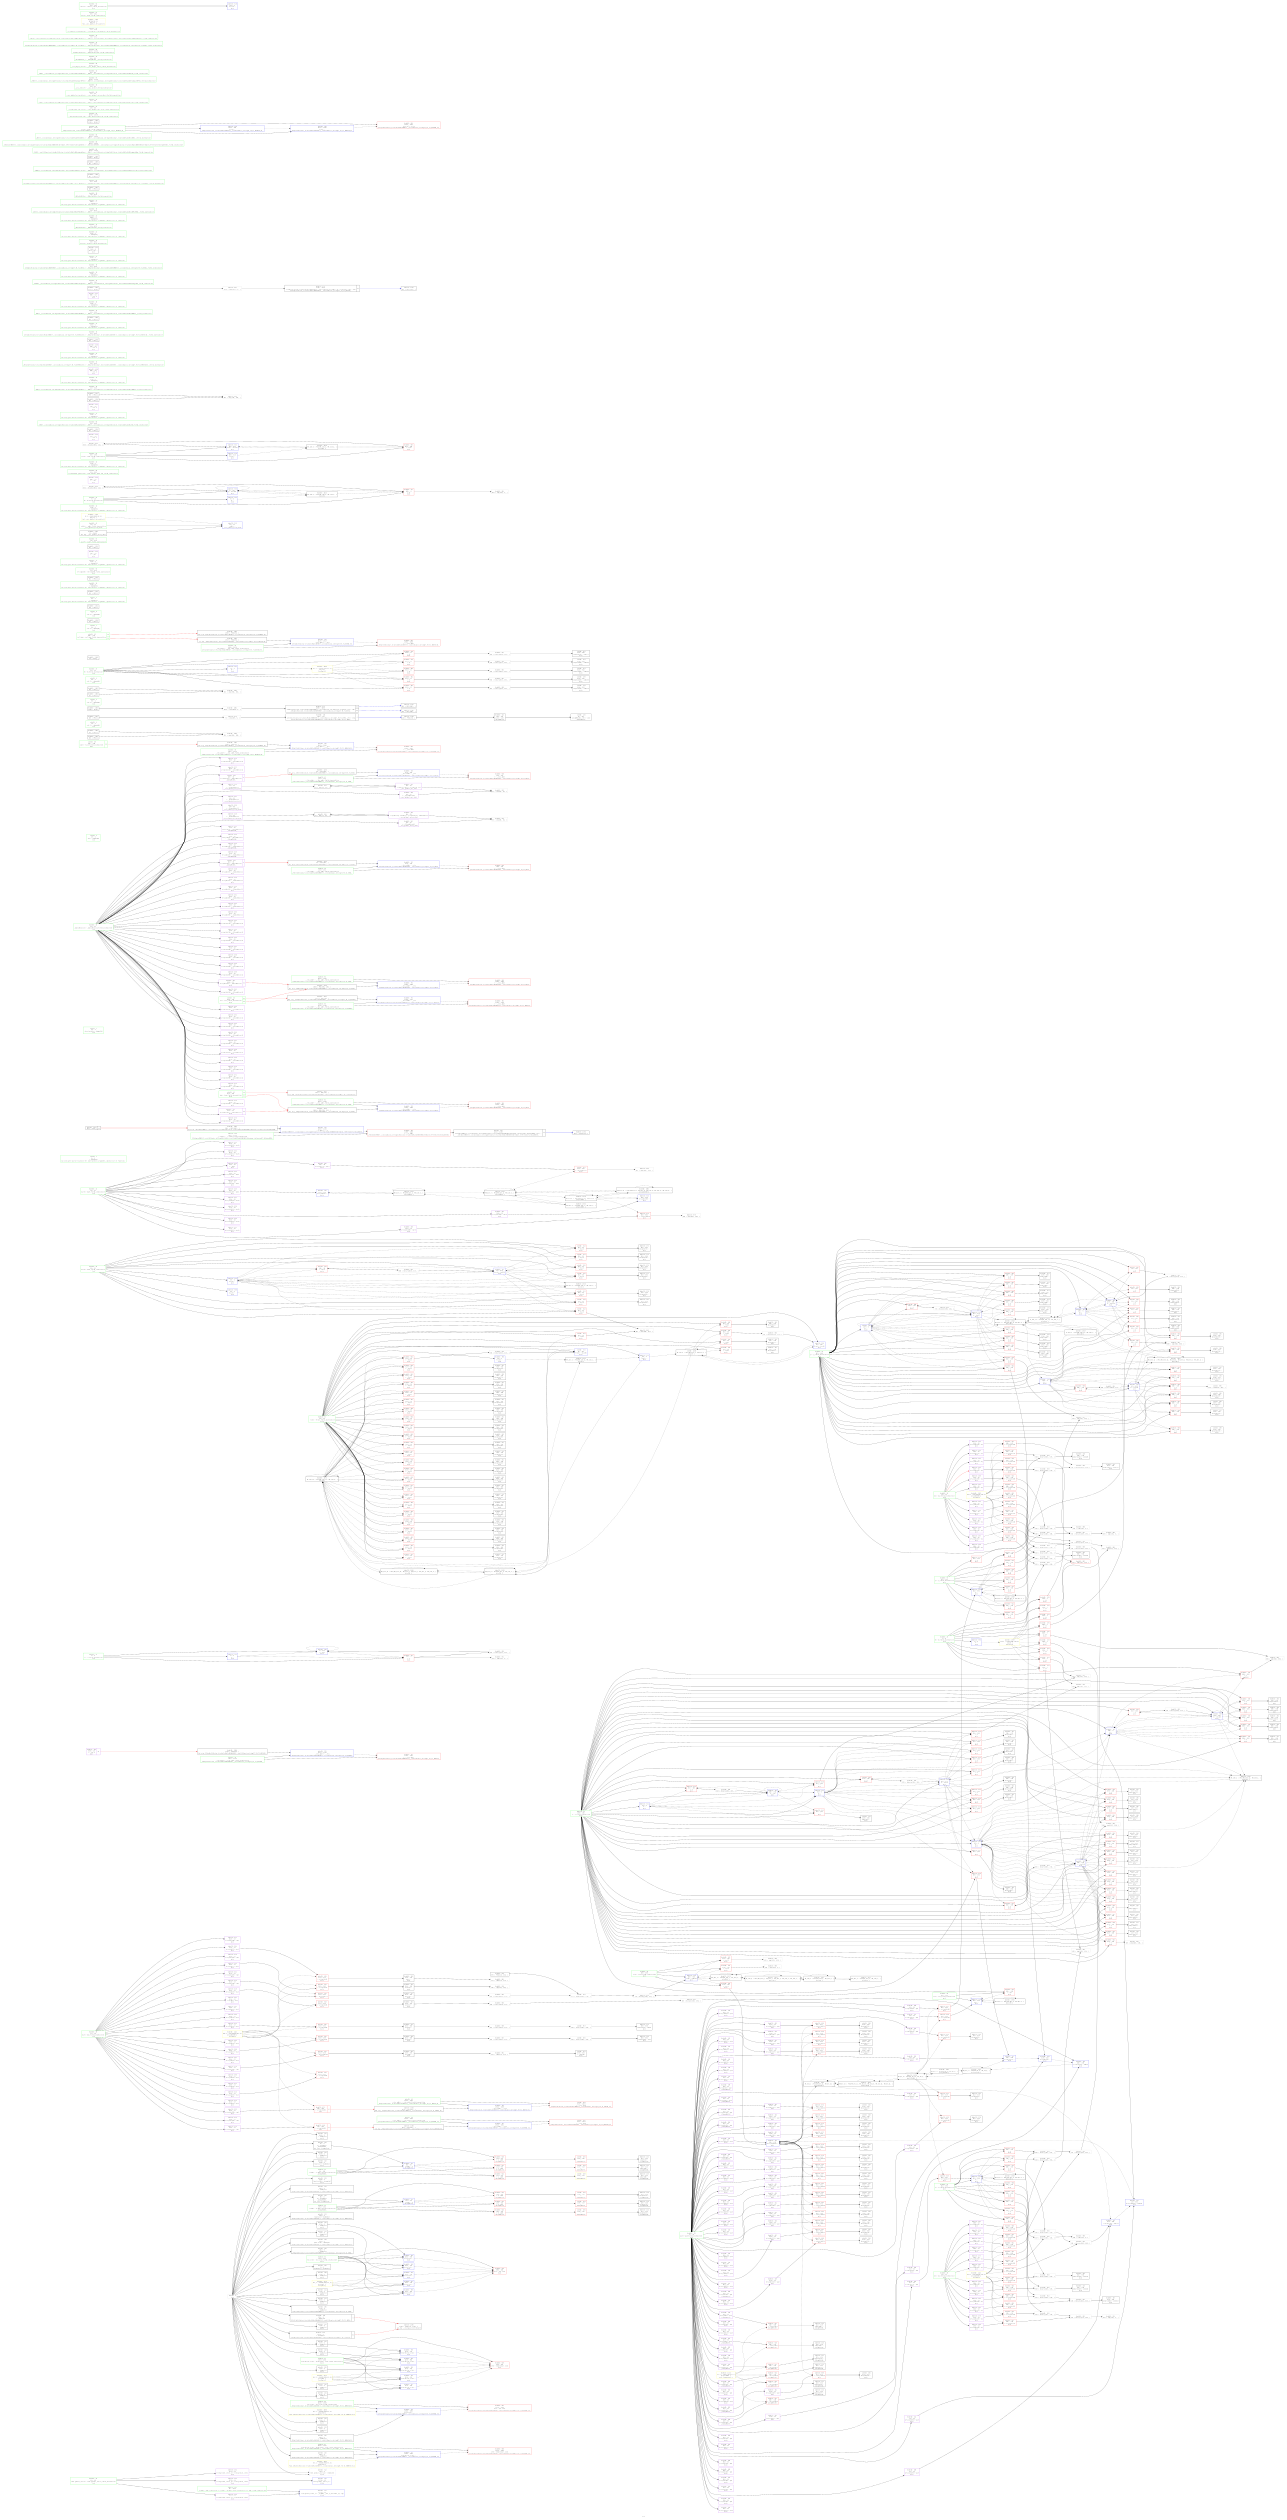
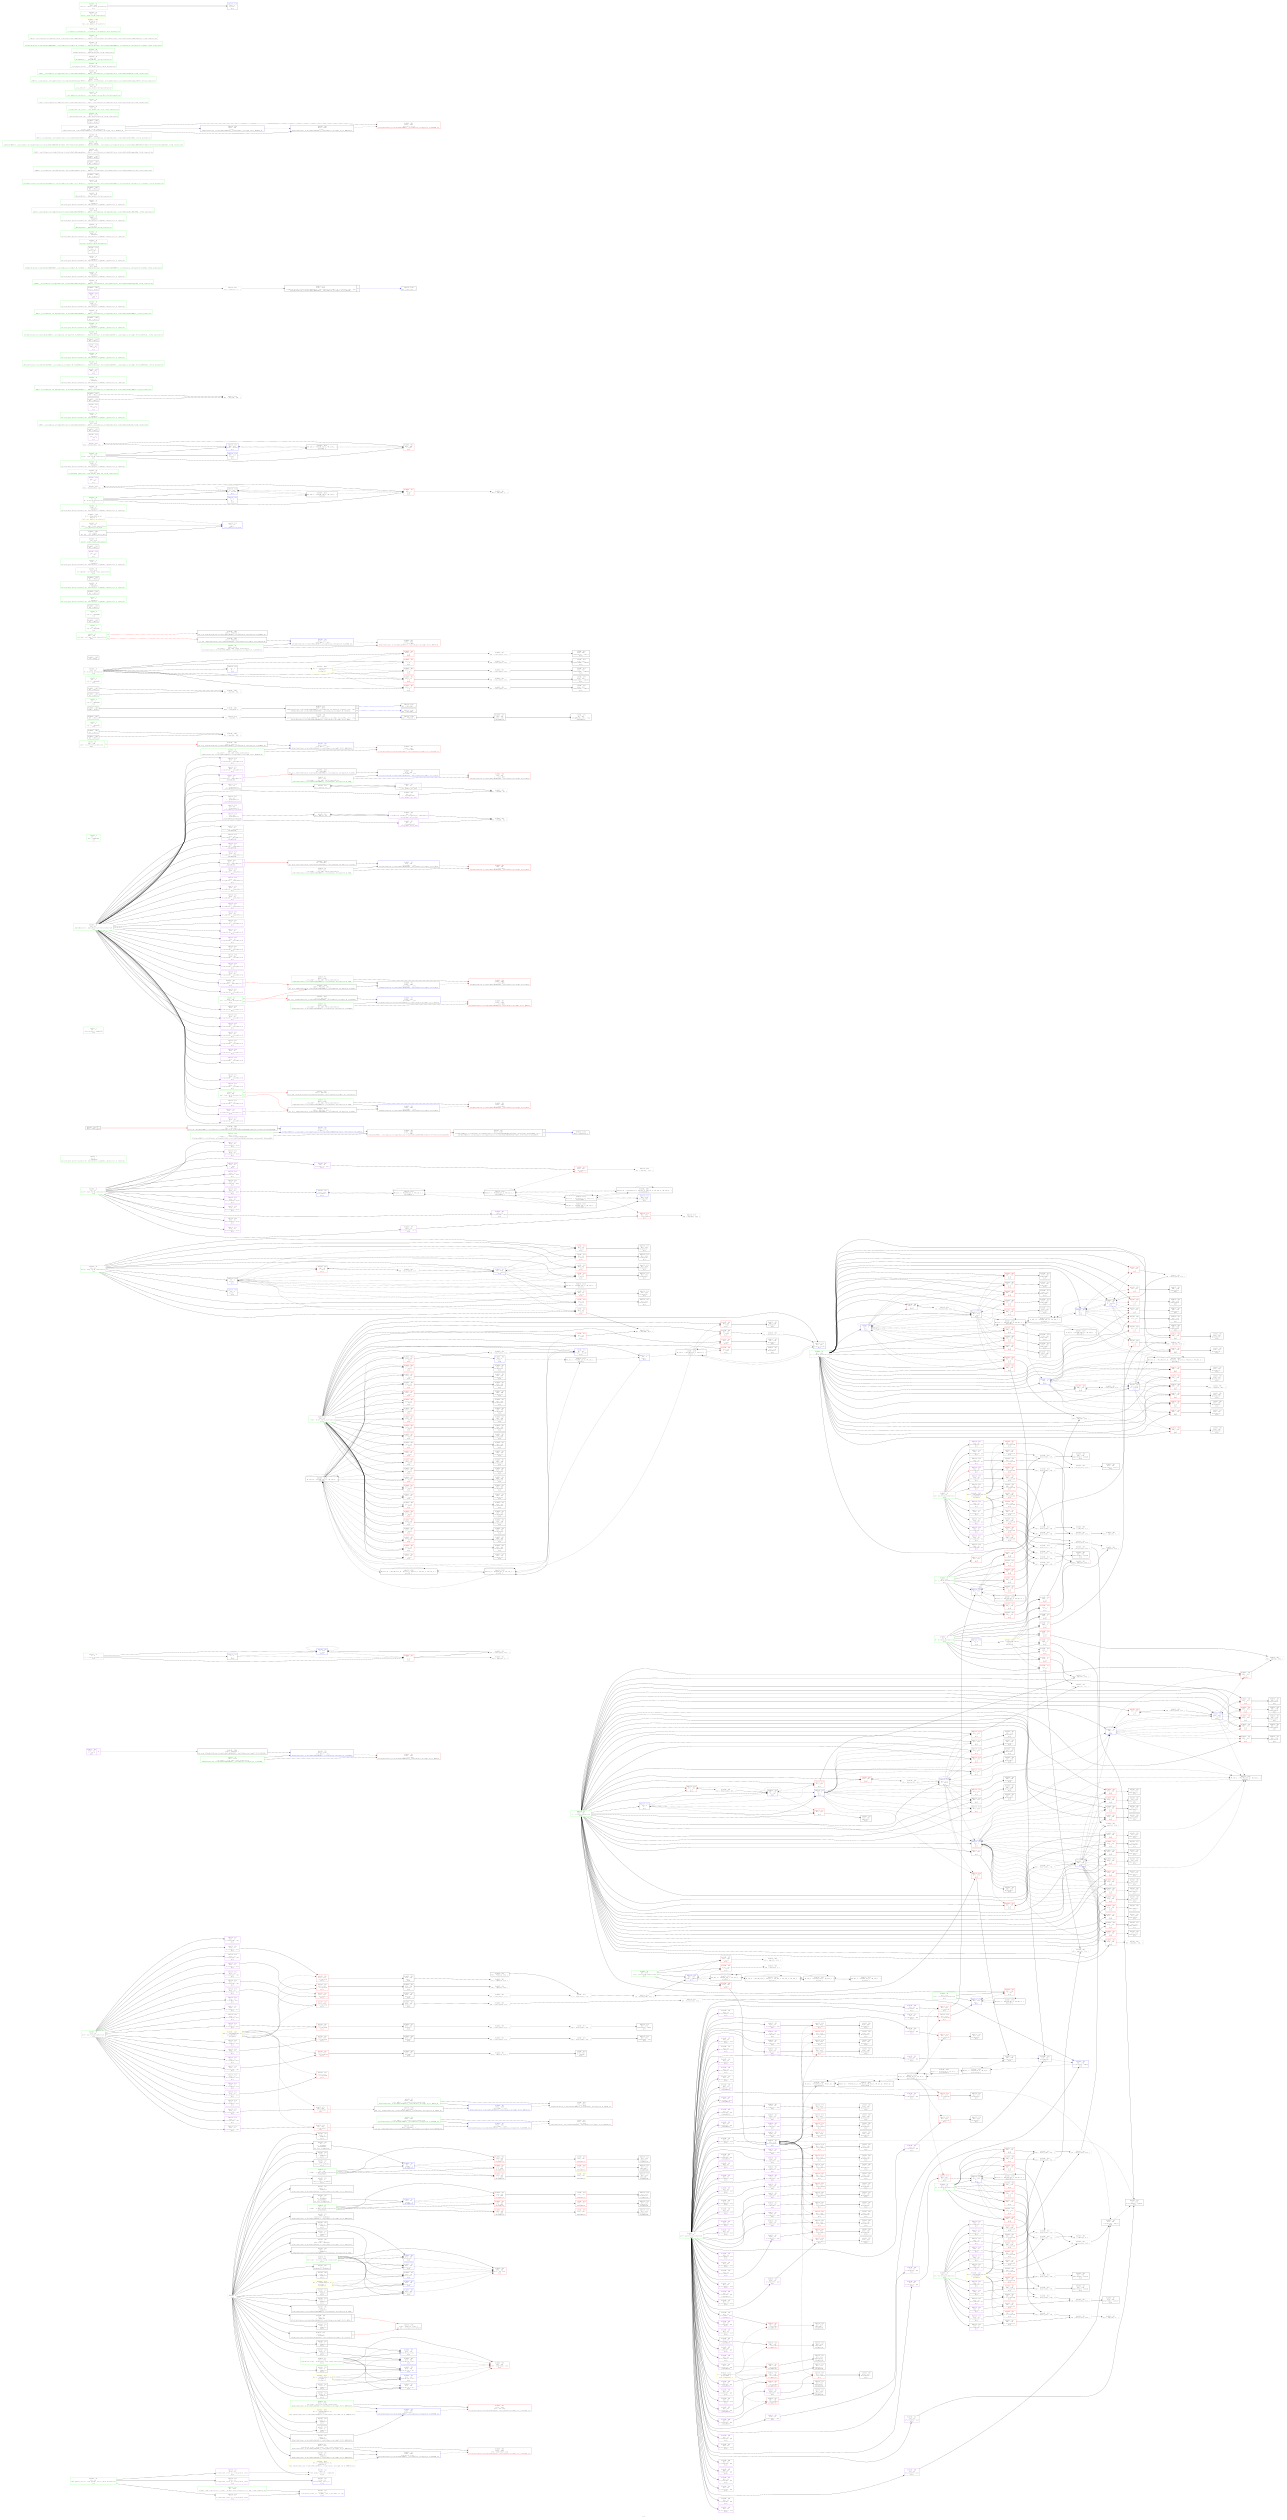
(232, 1069) -> none
